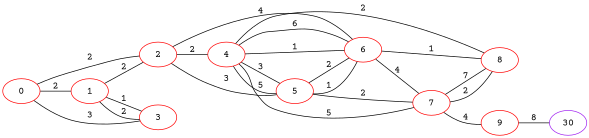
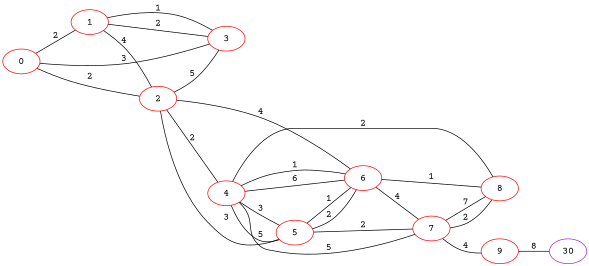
(124, 67) -> (124, 40)
none -> (200, 75)
